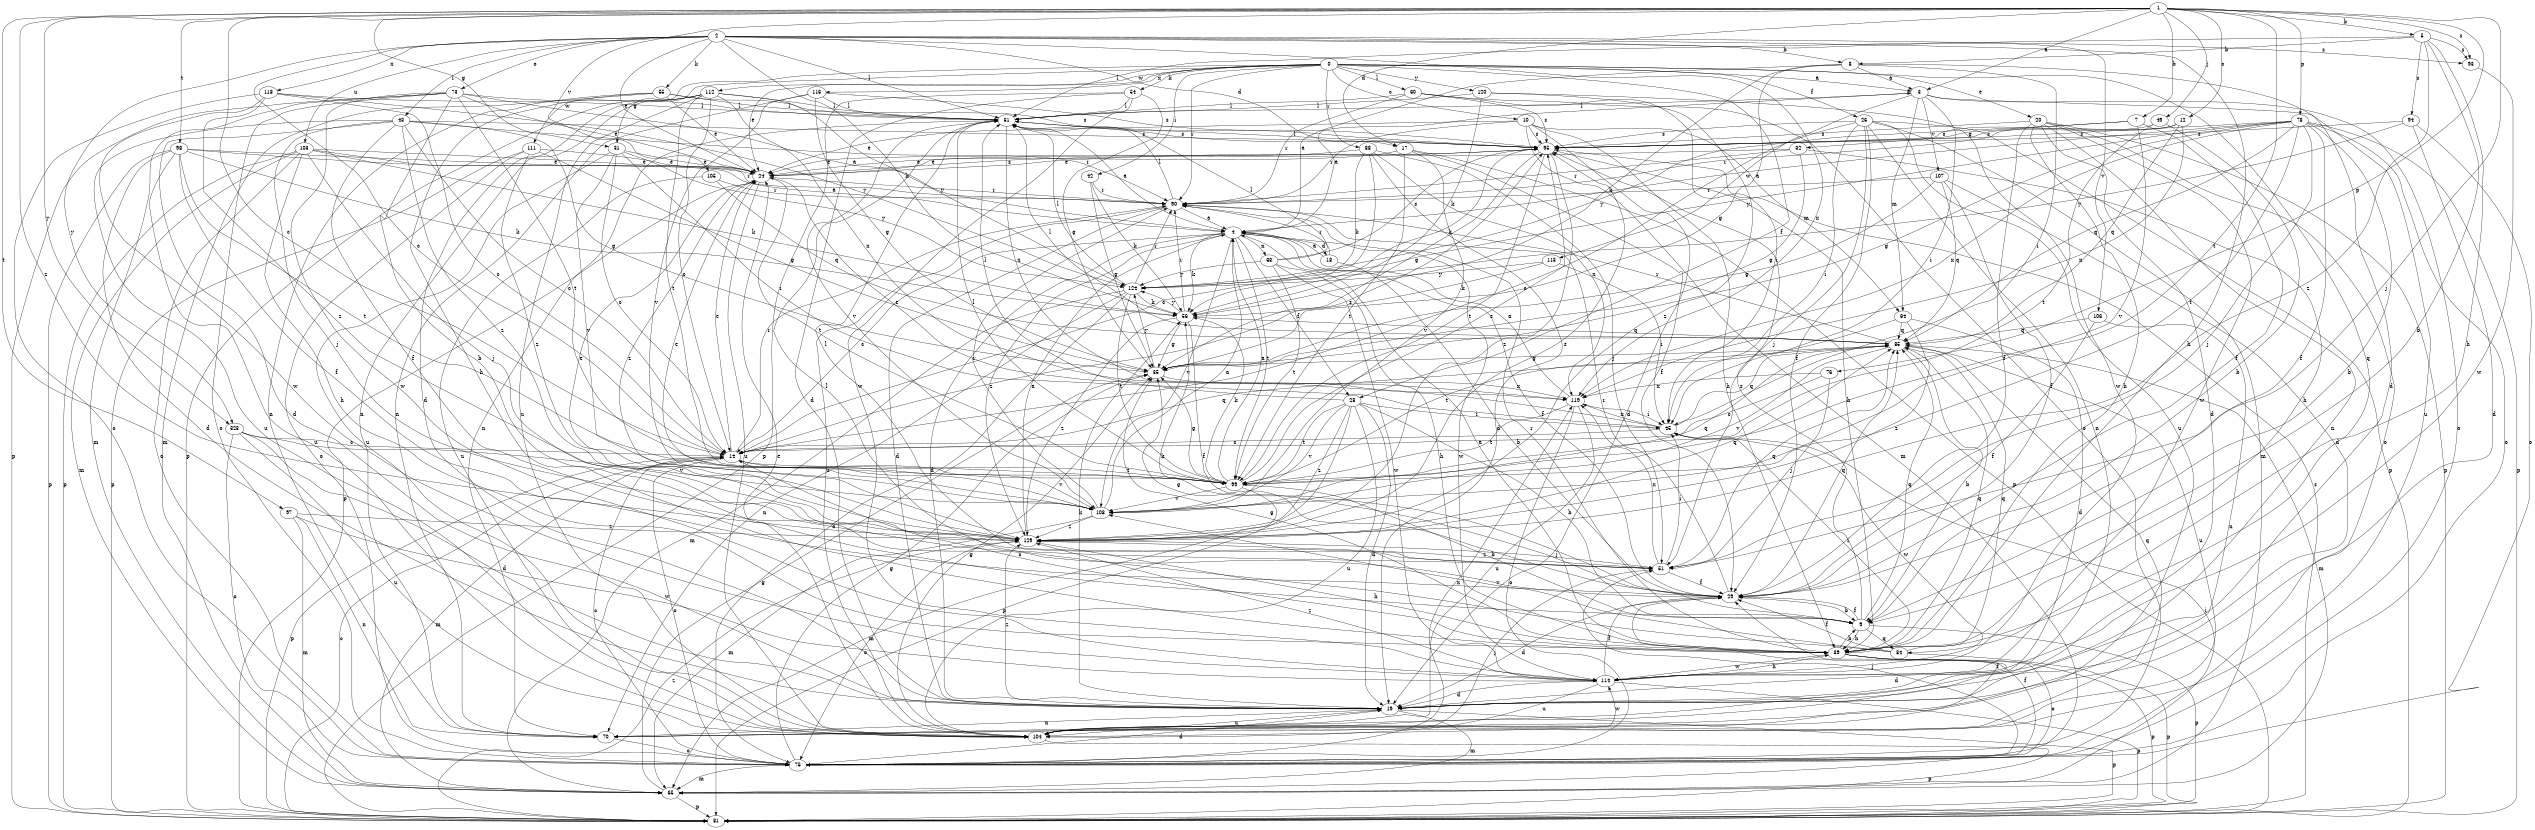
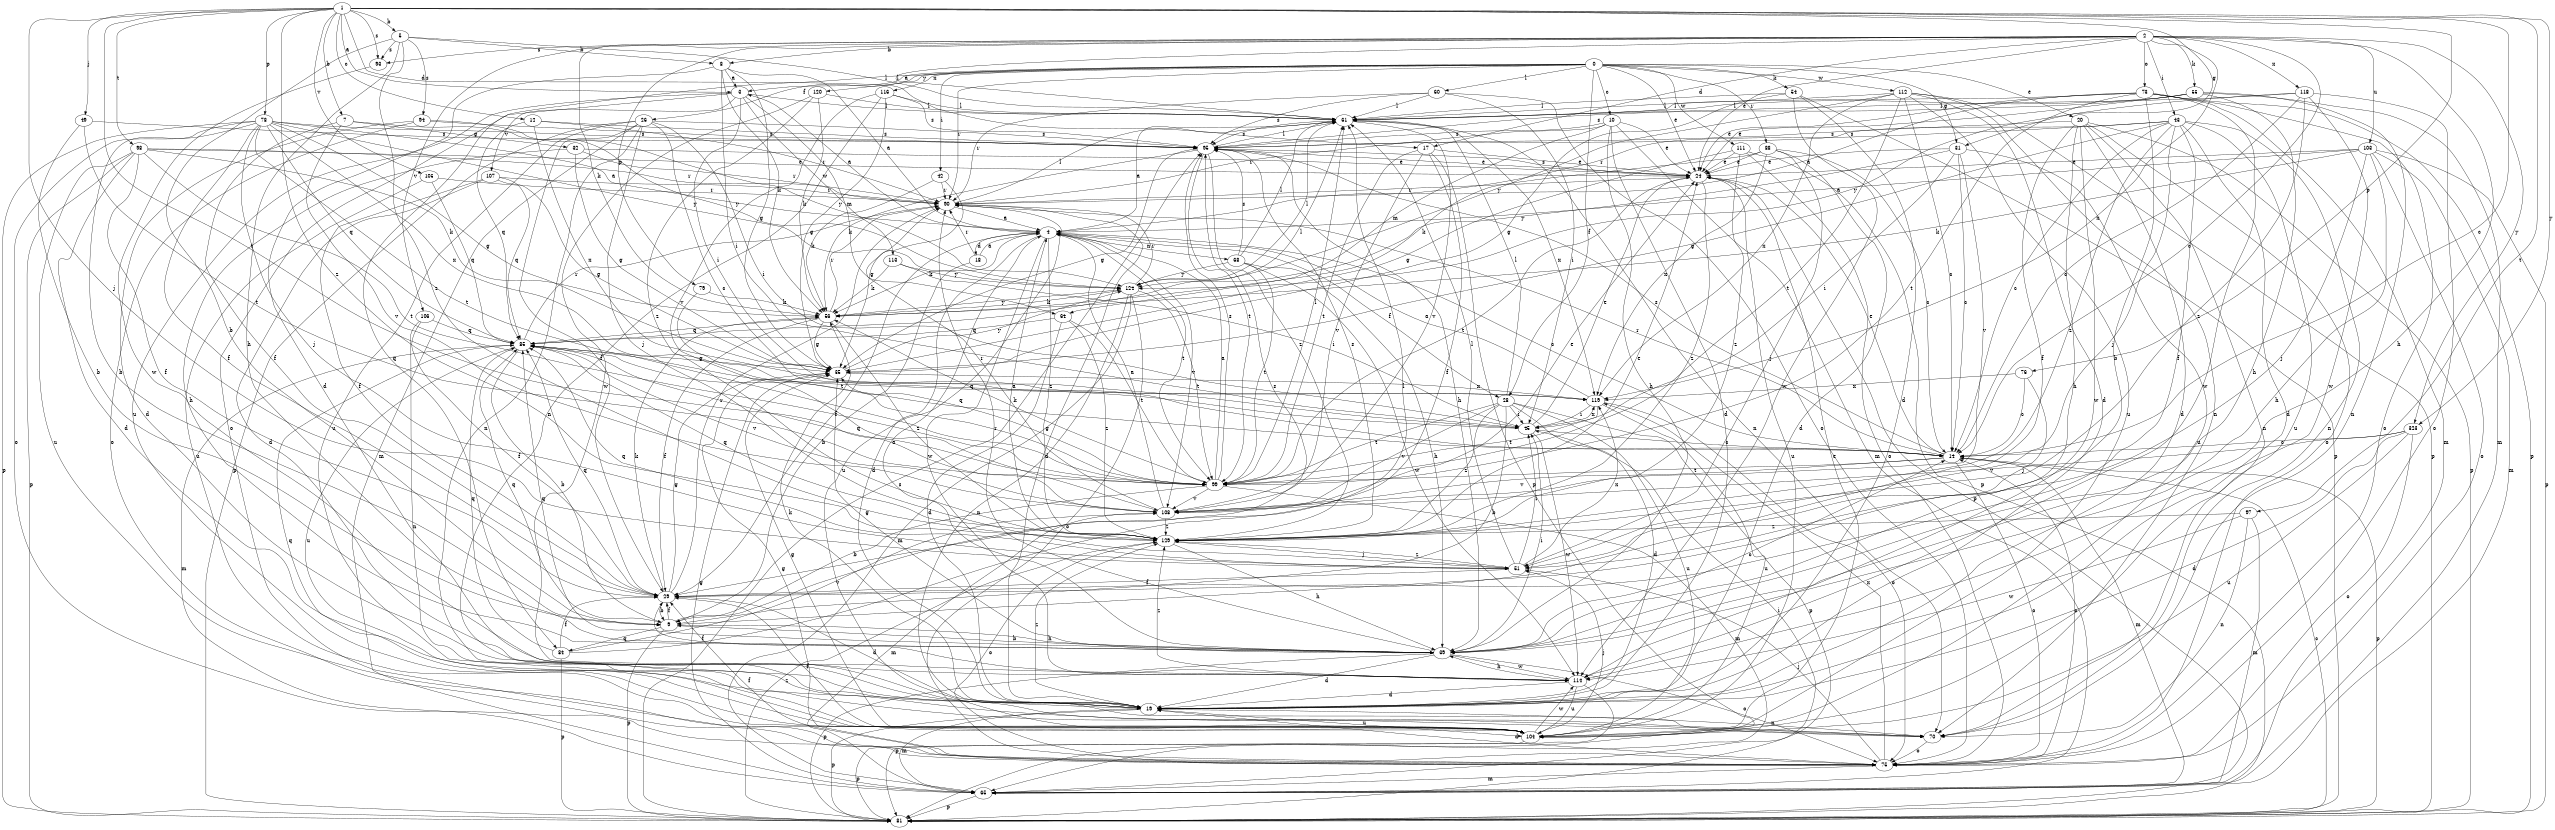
none -> (702, 289)
none -> (2286, 467)
